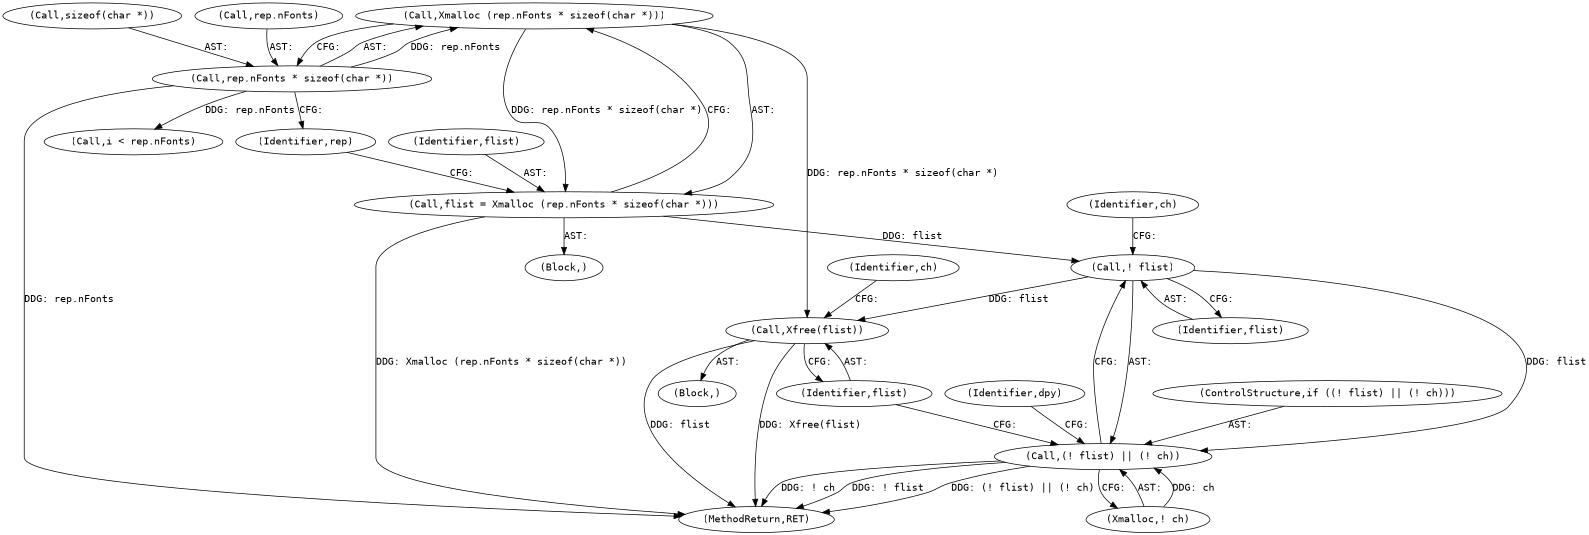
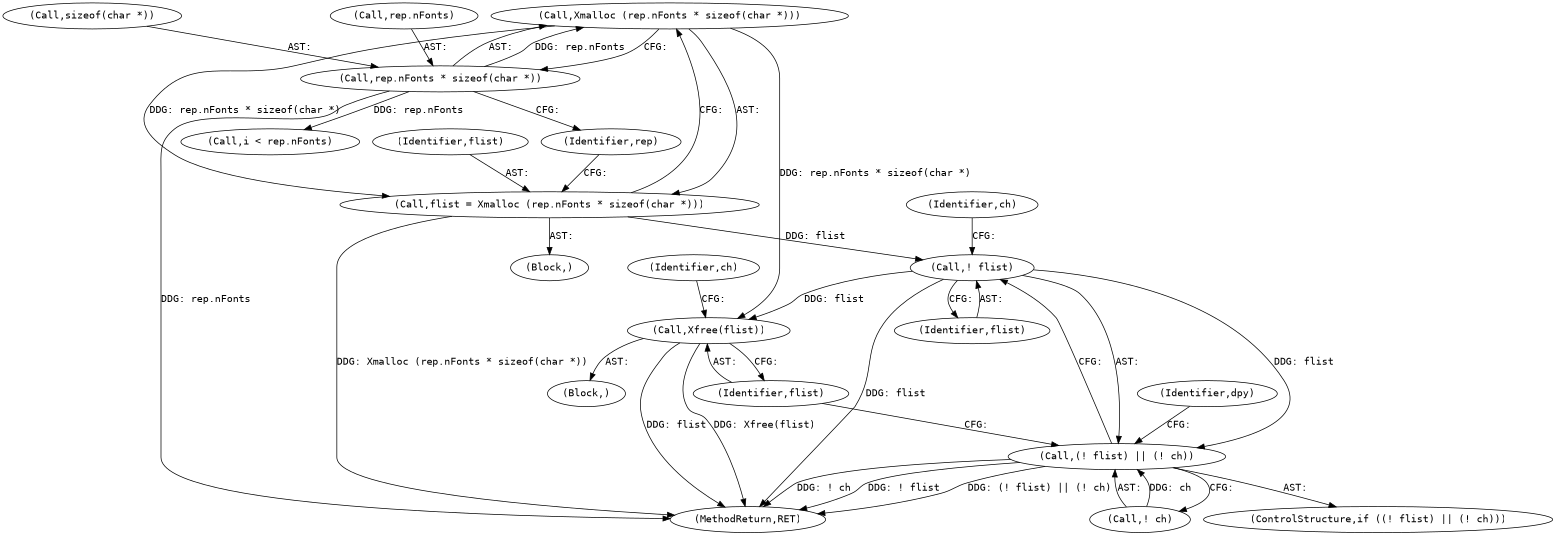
none -> (862, 392)
(1218, 424) -> (1251, 485)
(1148, 520) -> (1140, 520)
